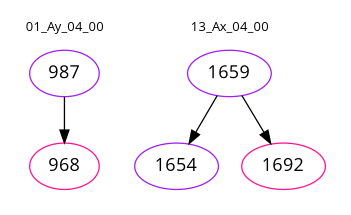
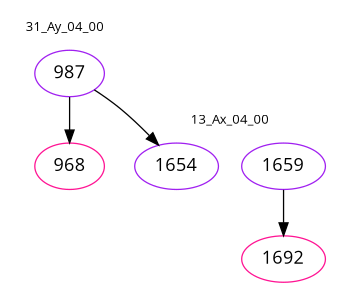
(65, 28) -> (65, 28)
(206, 114) -> (134, 121)
